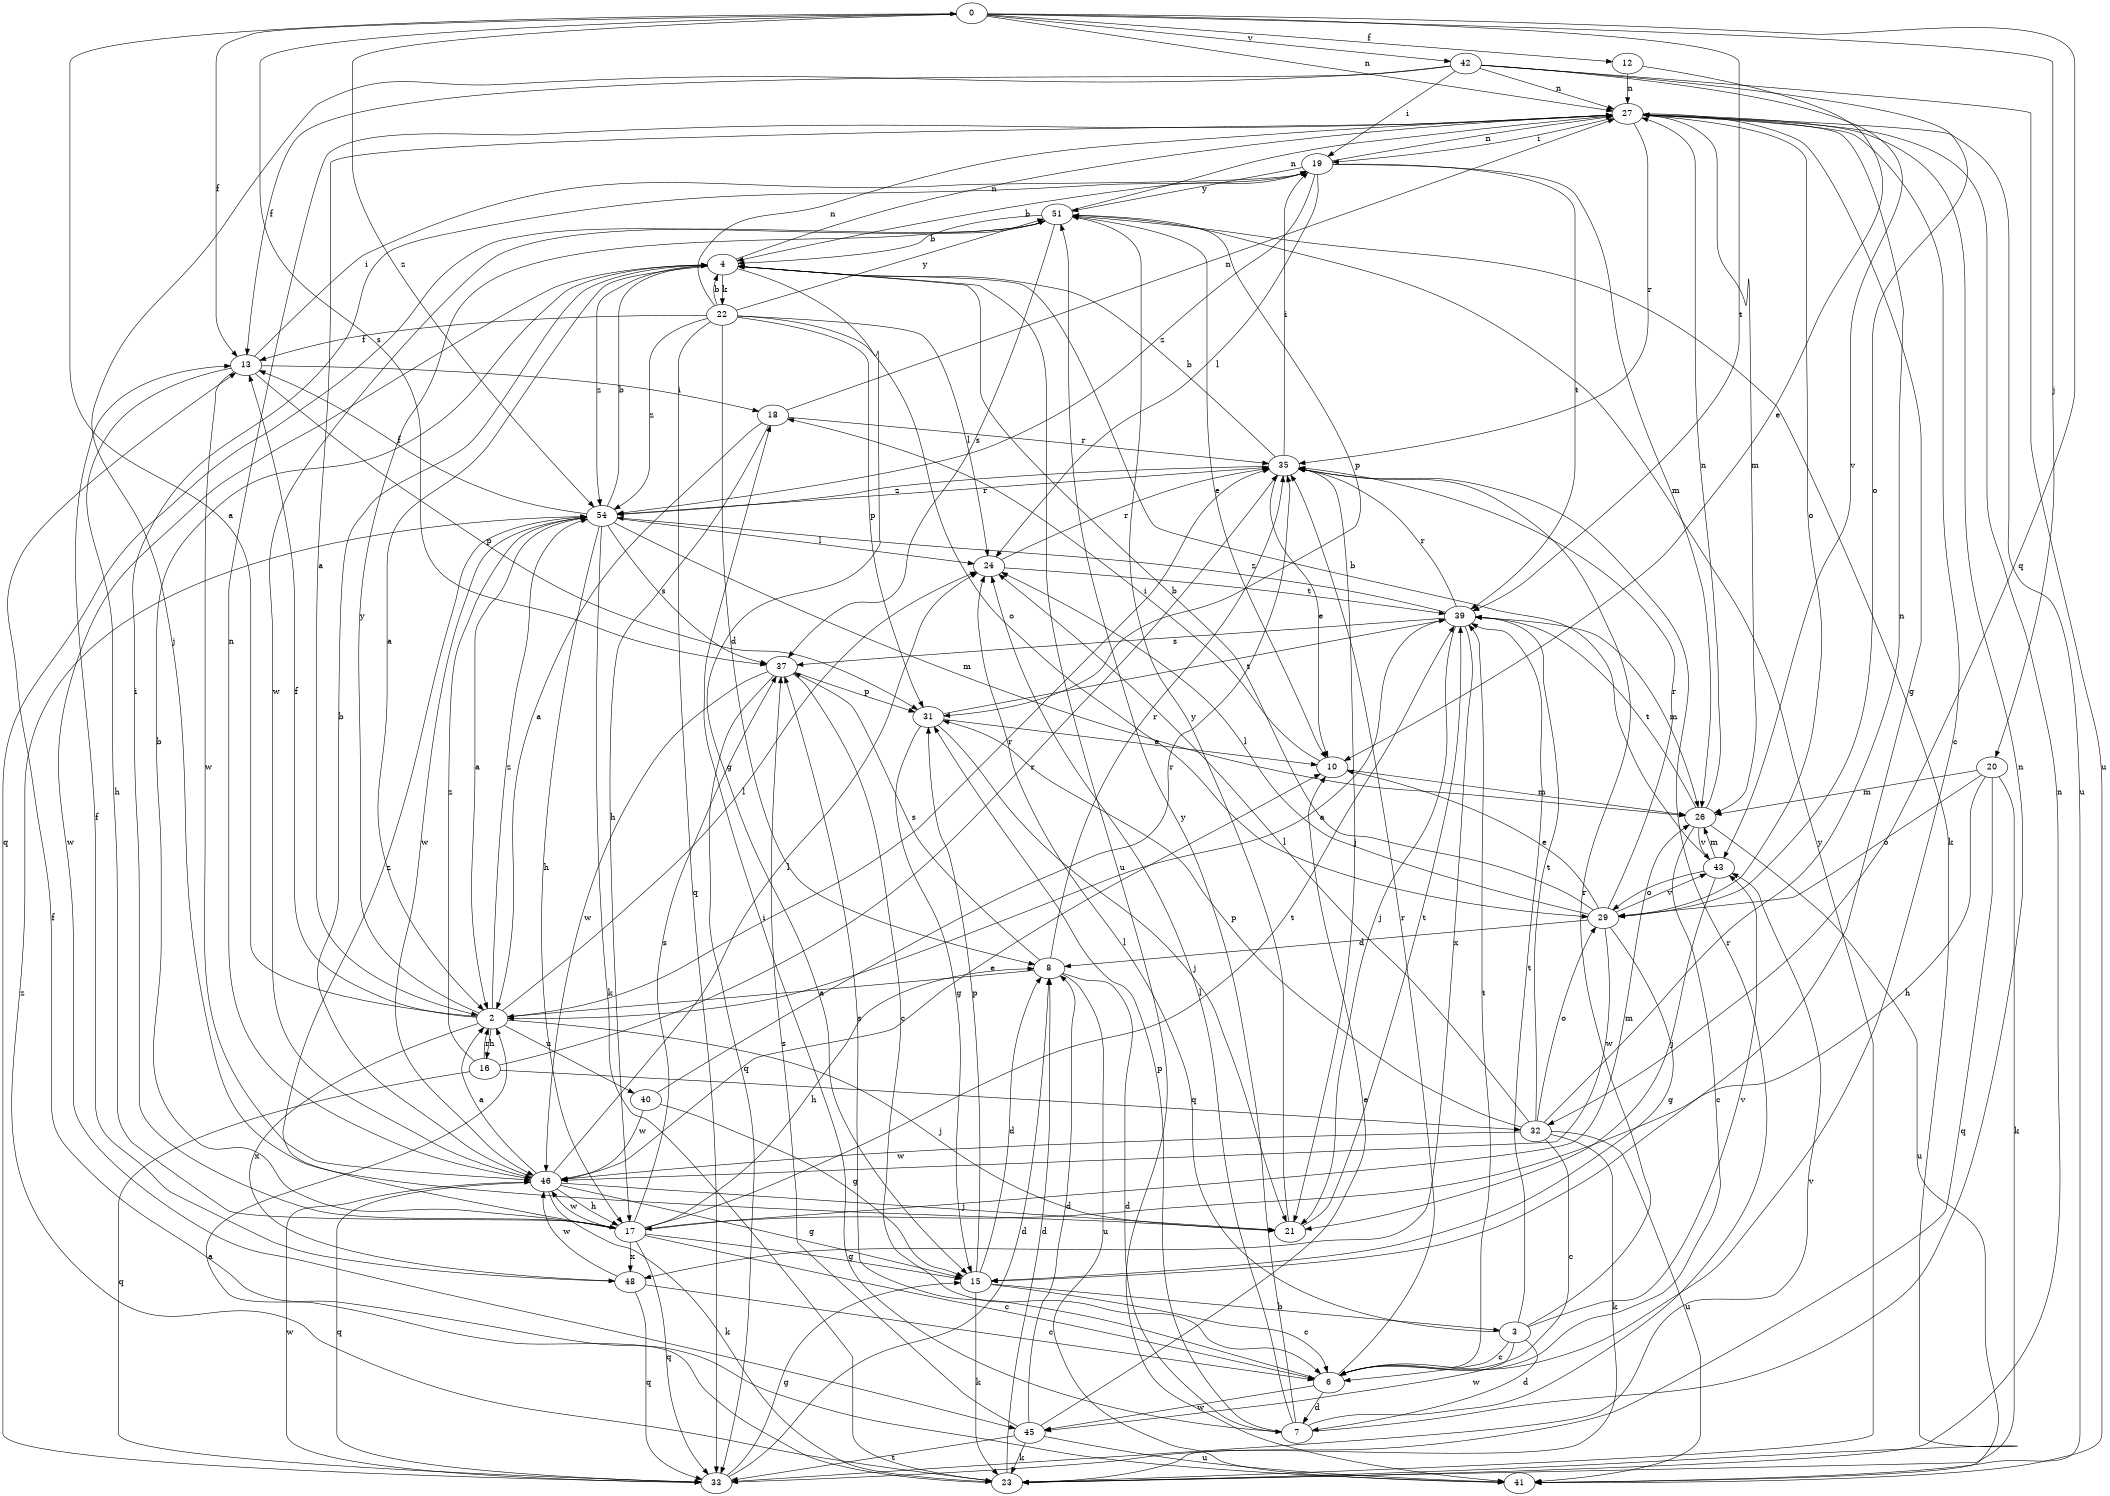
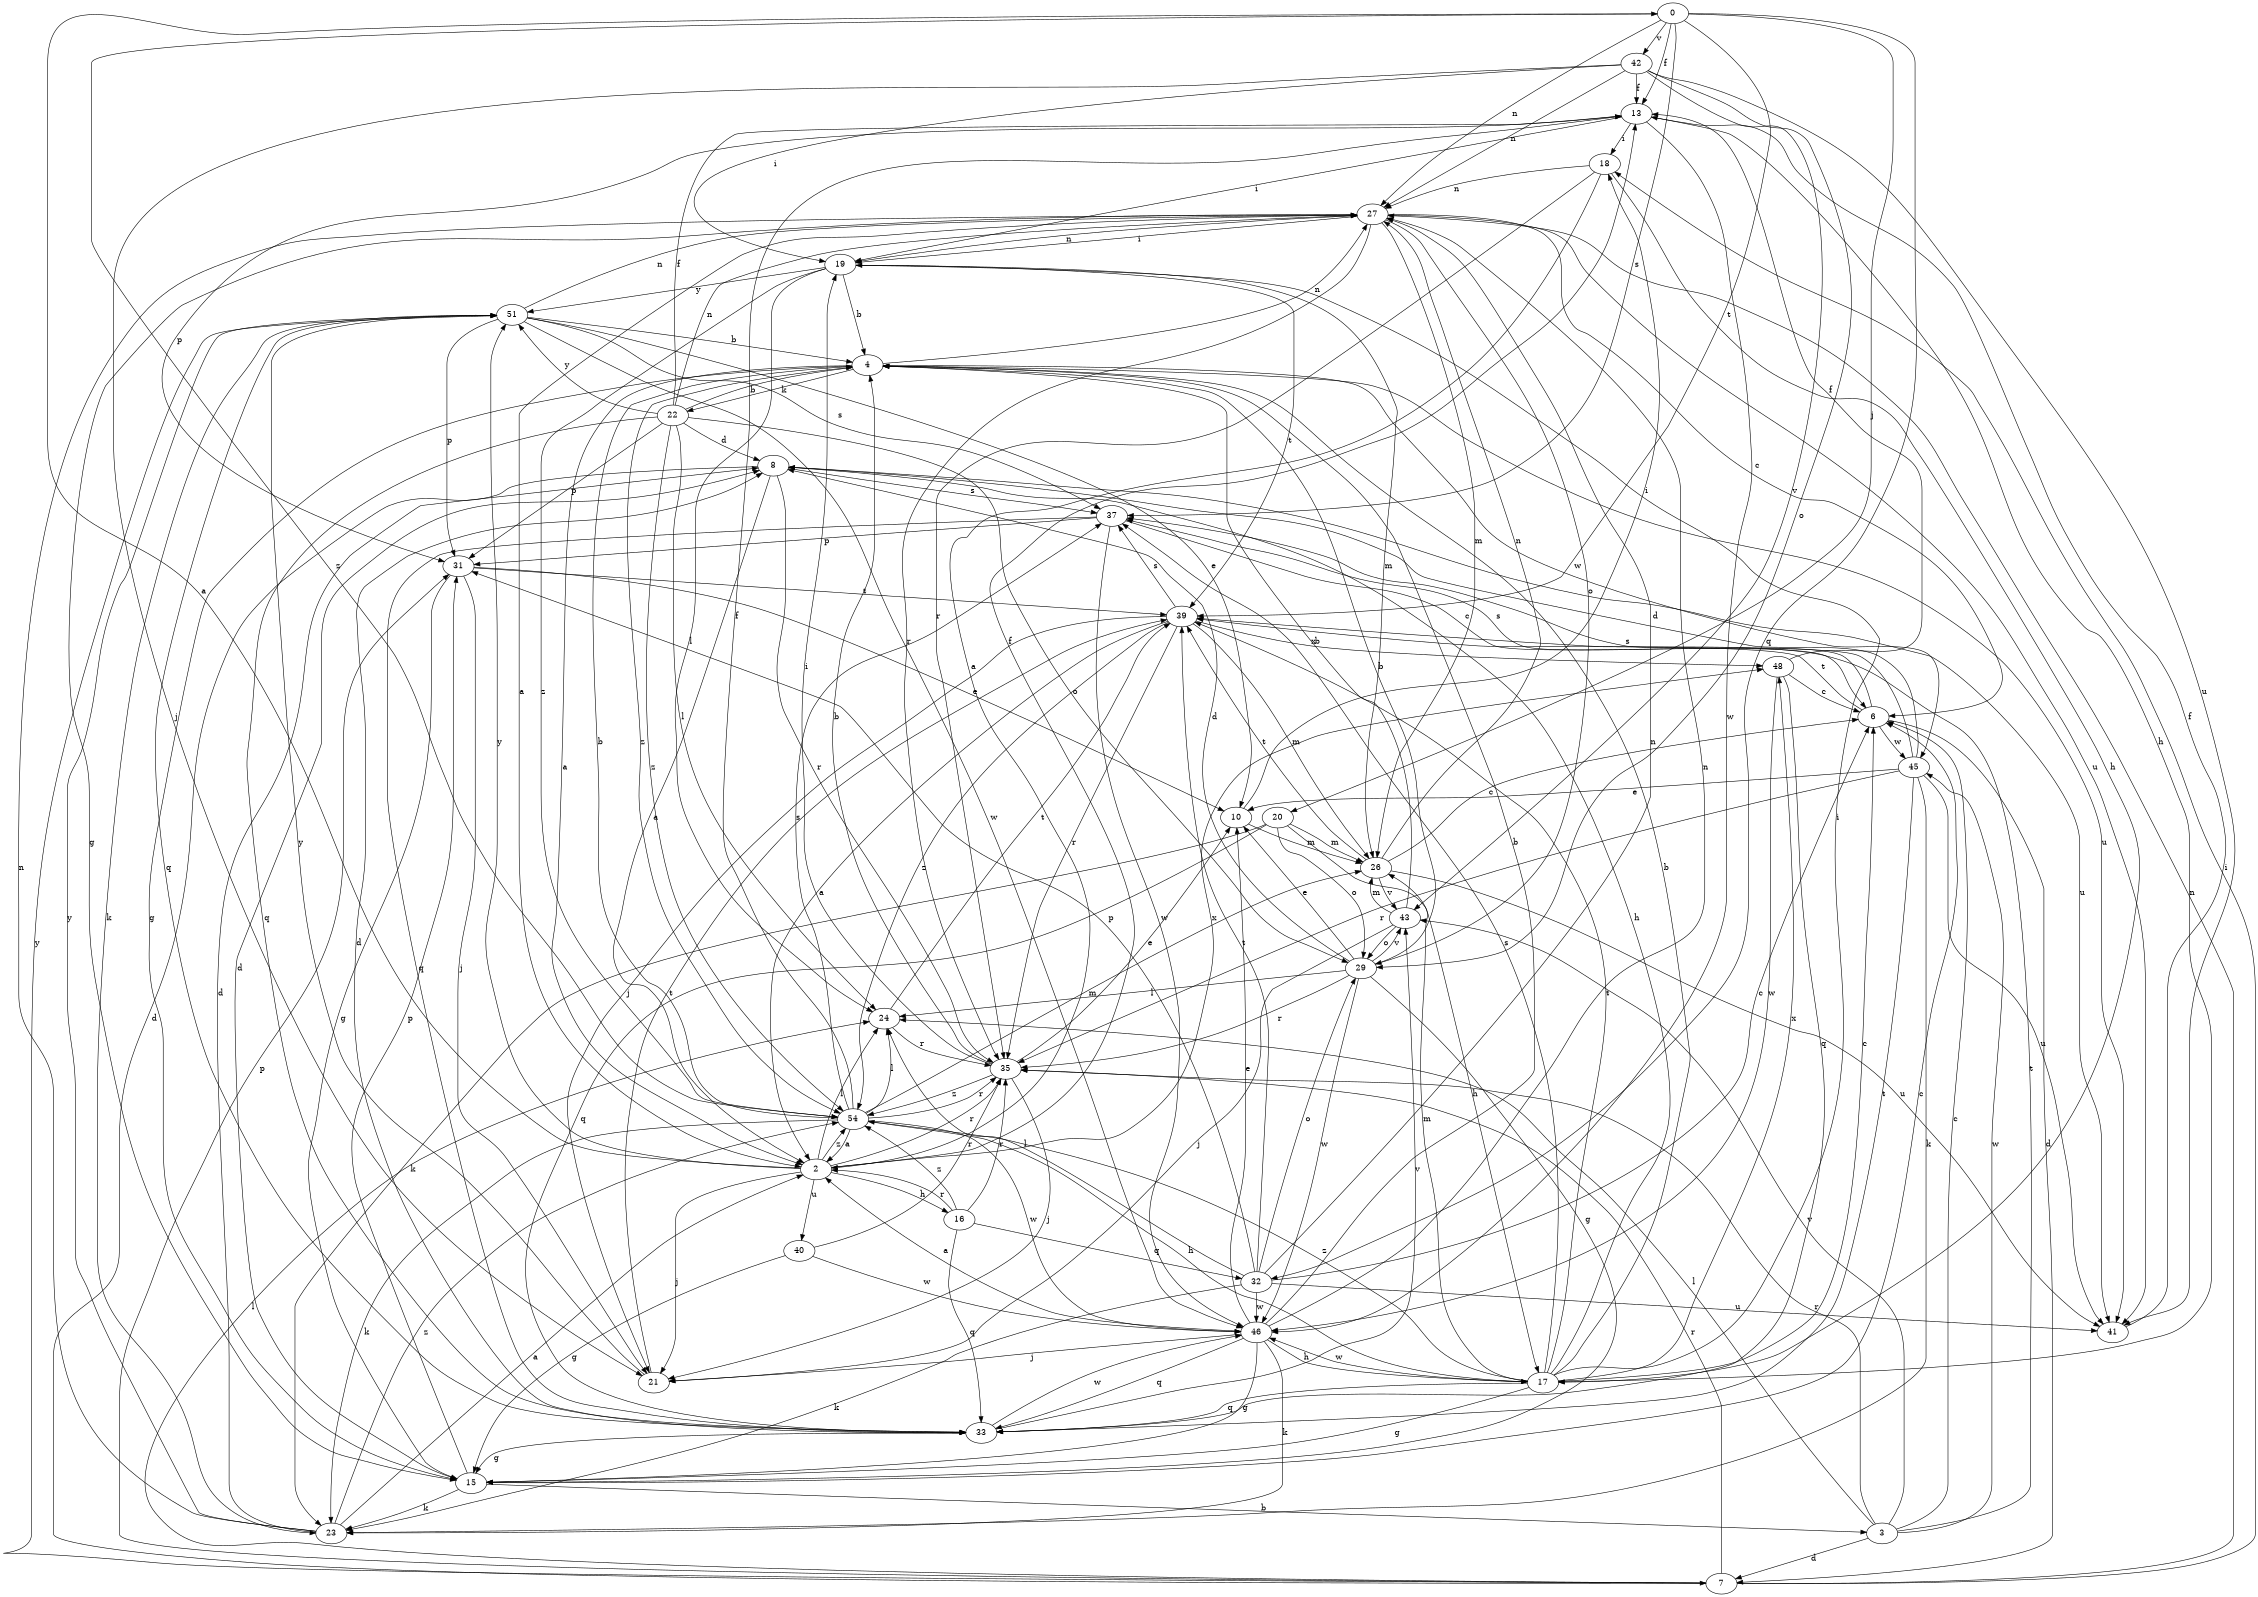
(1628, 64) -> none
(761, 892) -> none
(1399, 913) -> (1473, 878)
